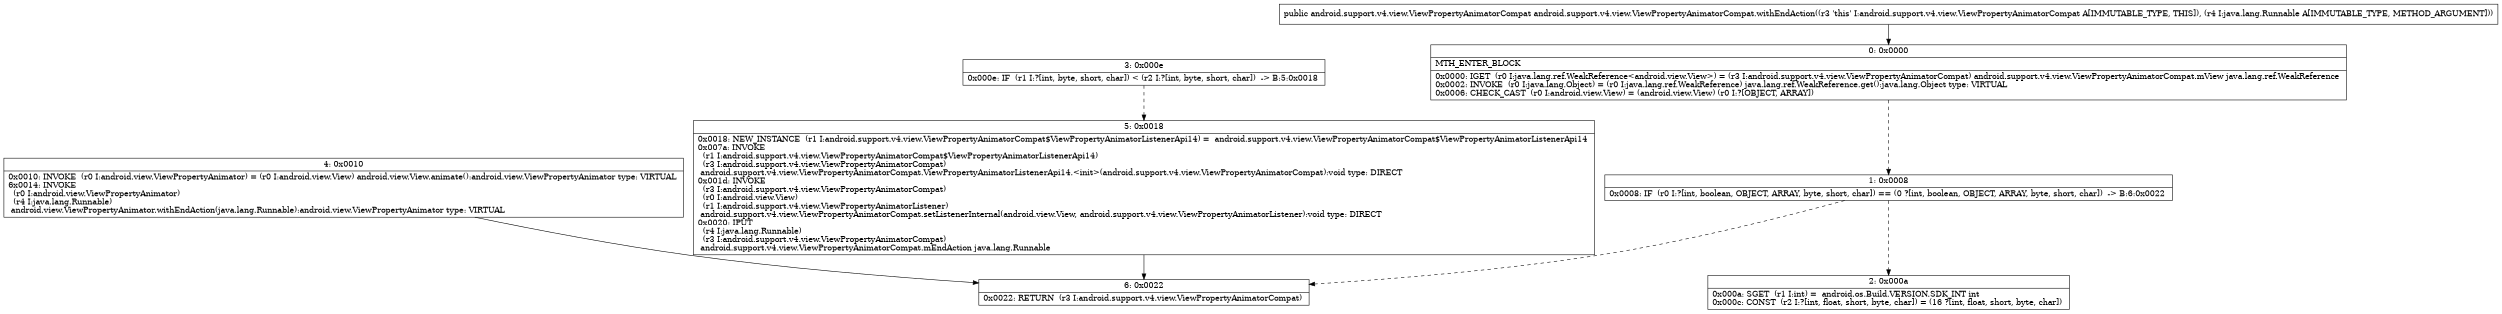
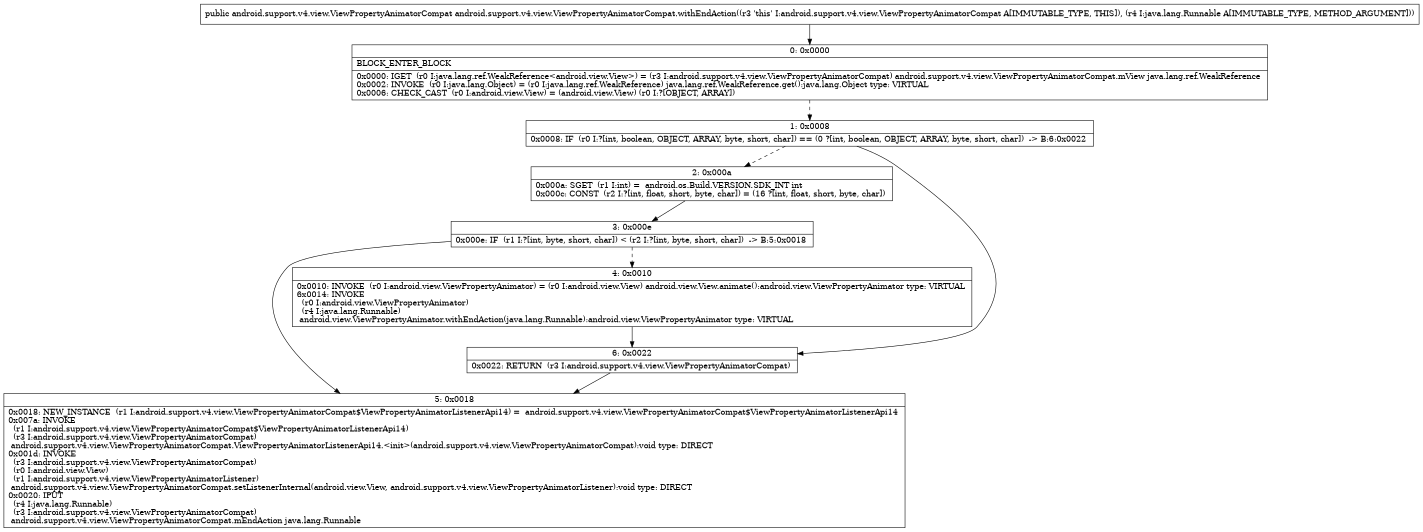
(1478, 64) -> (404, 64)
(1144, 100) -> (294, 263)
none -> (671, 210)
none -> (632, 255)
(1582, 258) -> (994, 294)
(1144, 264) -> (594, 382)
